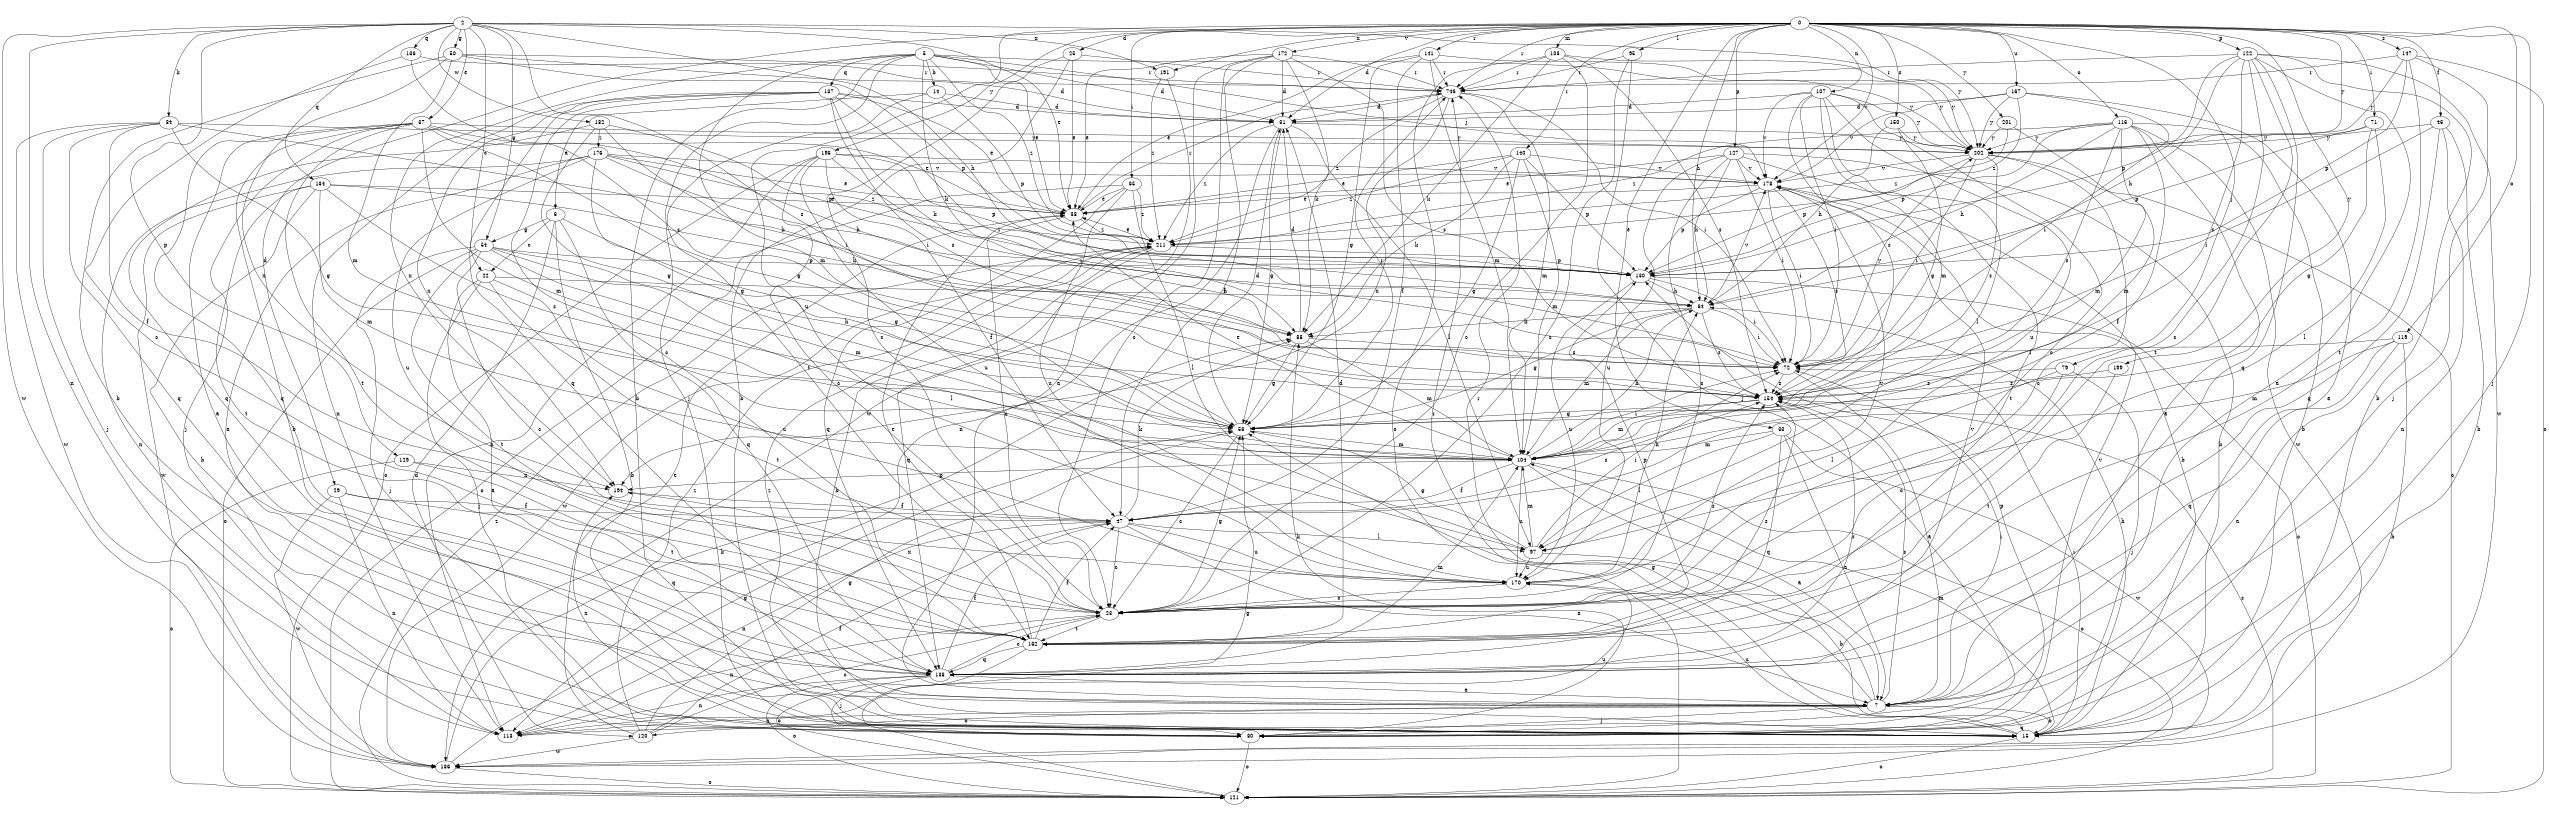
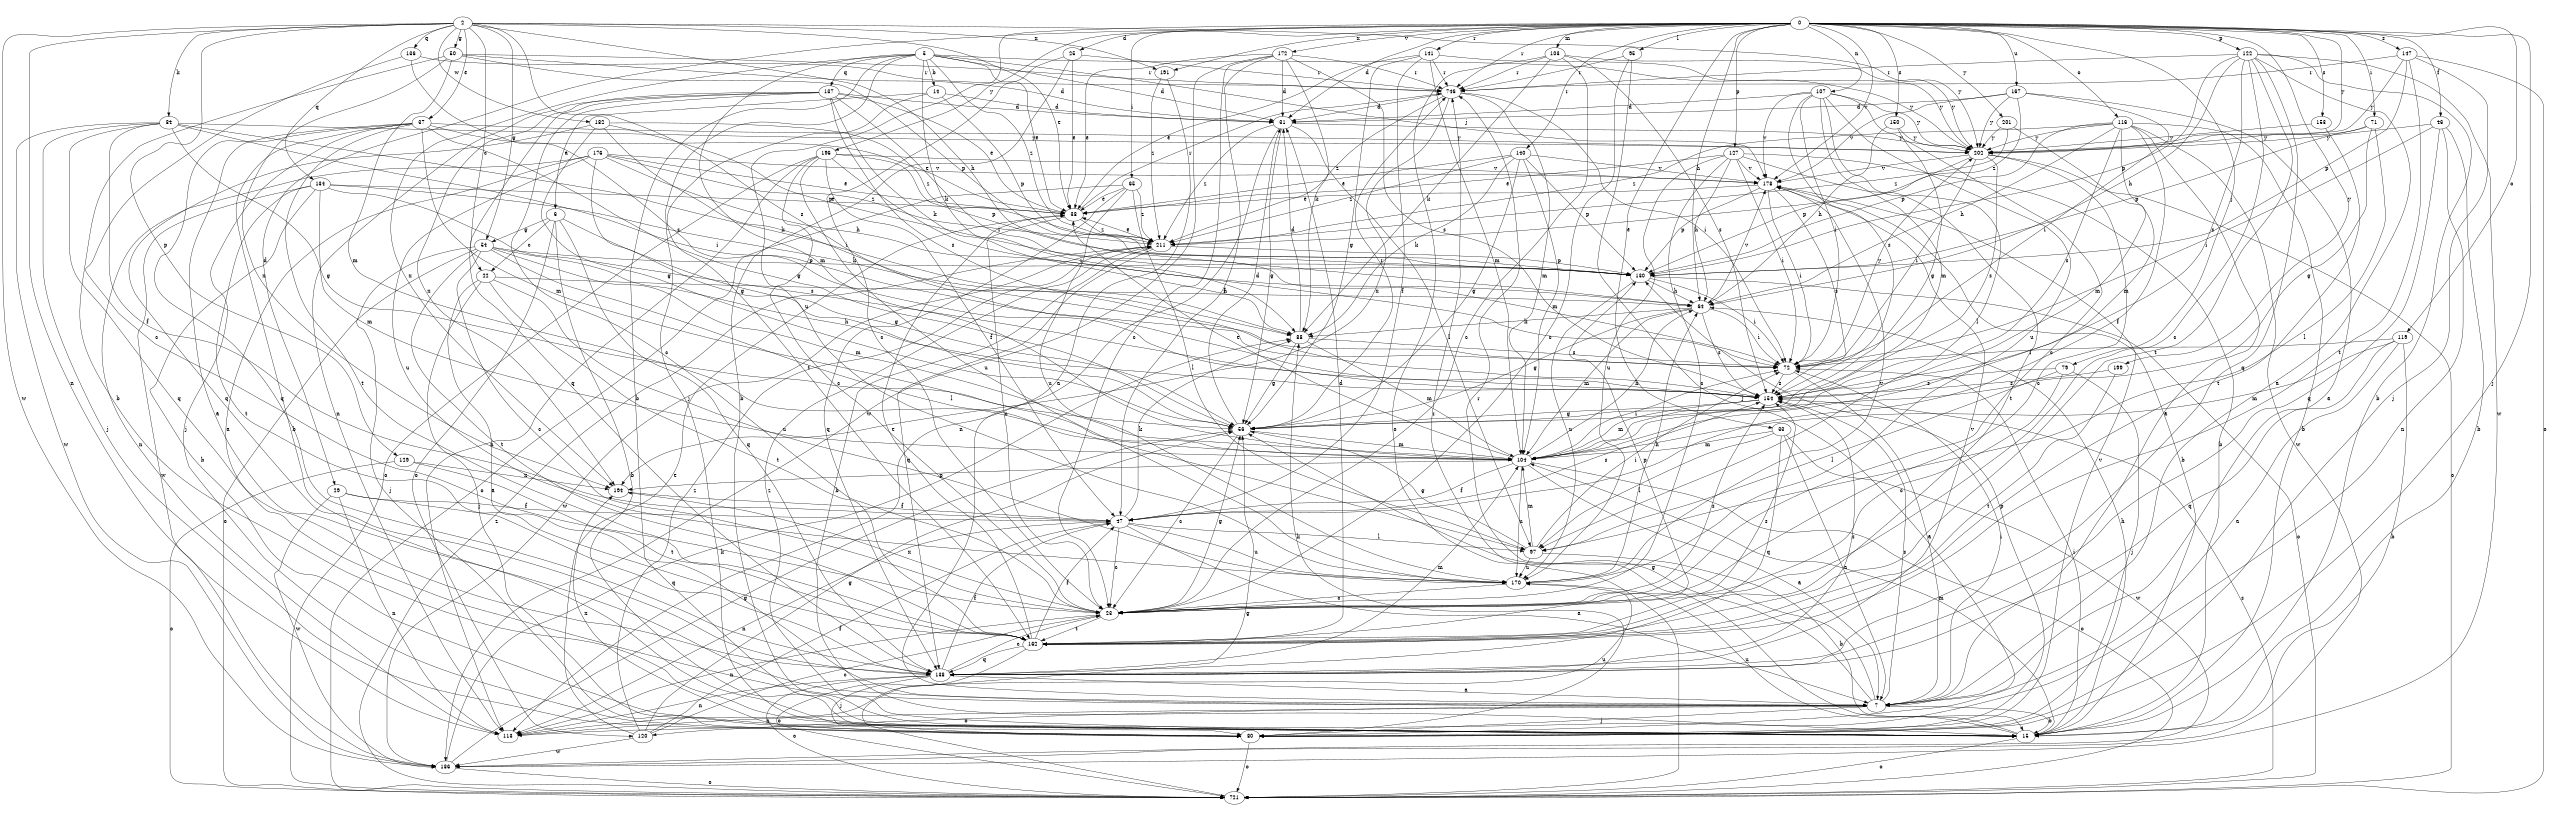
none -> (2321, 123)
(599, 136) -> (892, 150)
(1095, 290) -> (971, 300)
(759, 371) -> (1035, 329)
(416, 476) -> (416, 476)
(1234, 798) -> (1234, 798)
